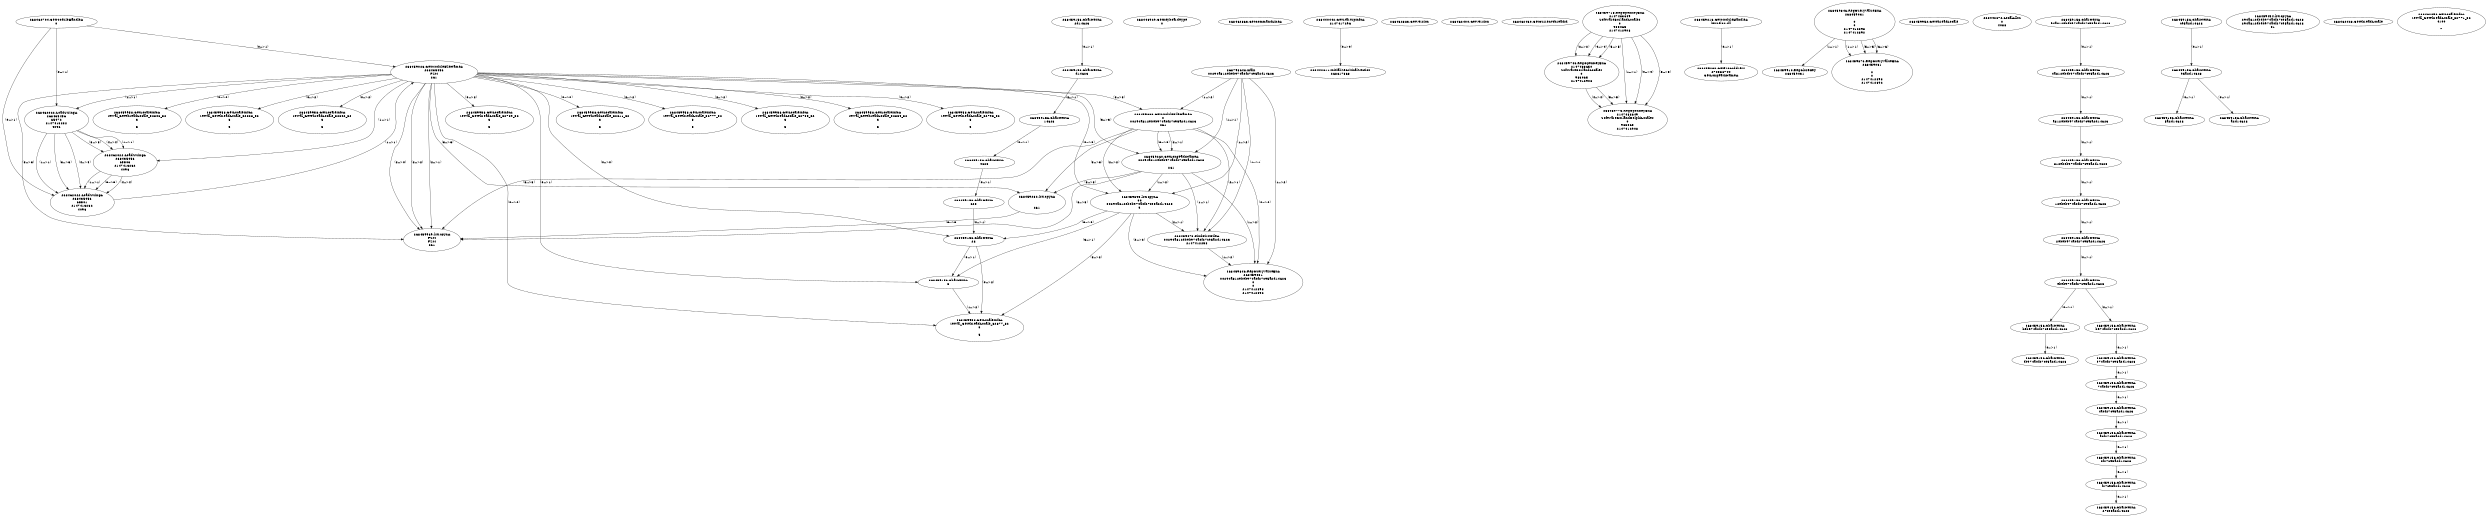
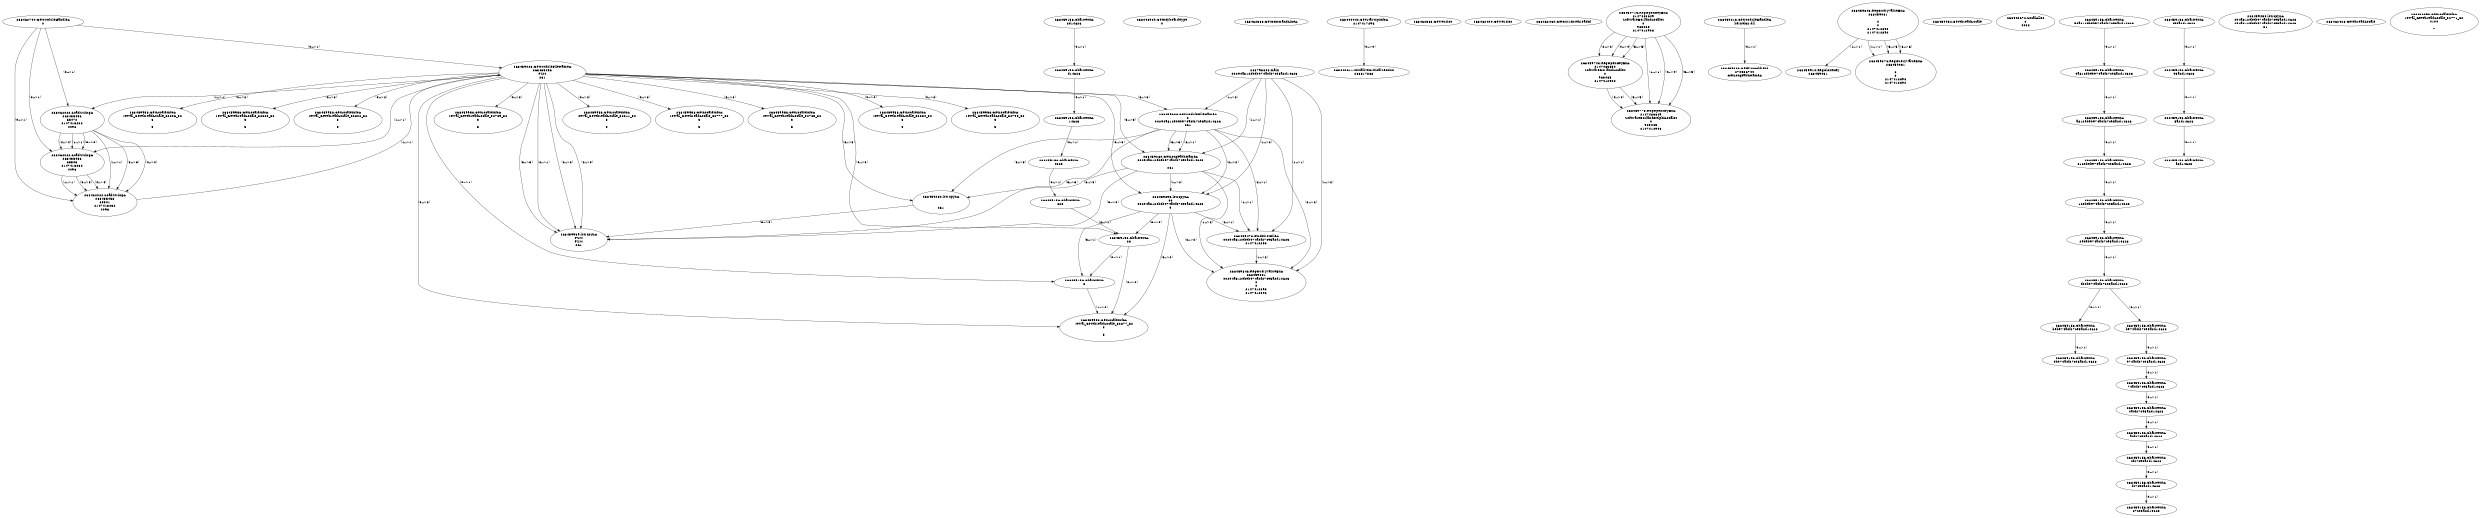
none -> (29, 91)
(2215, 95) -> (2184, 140)
